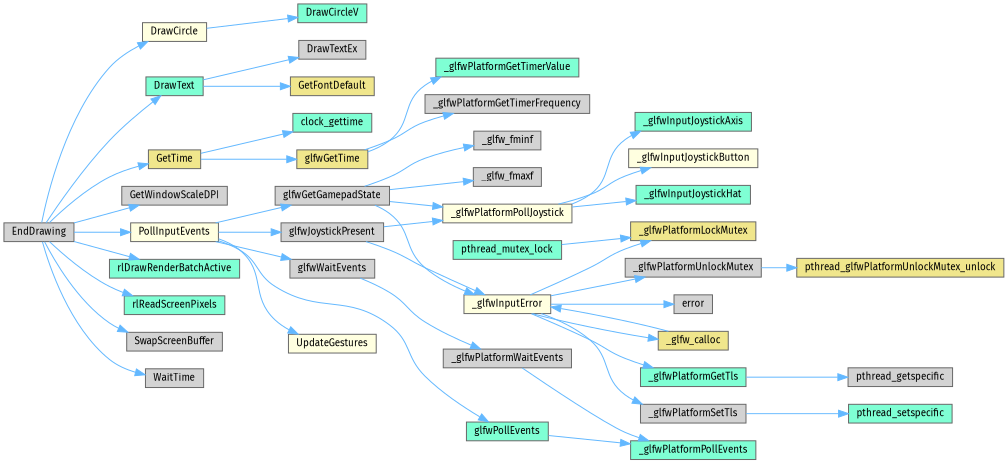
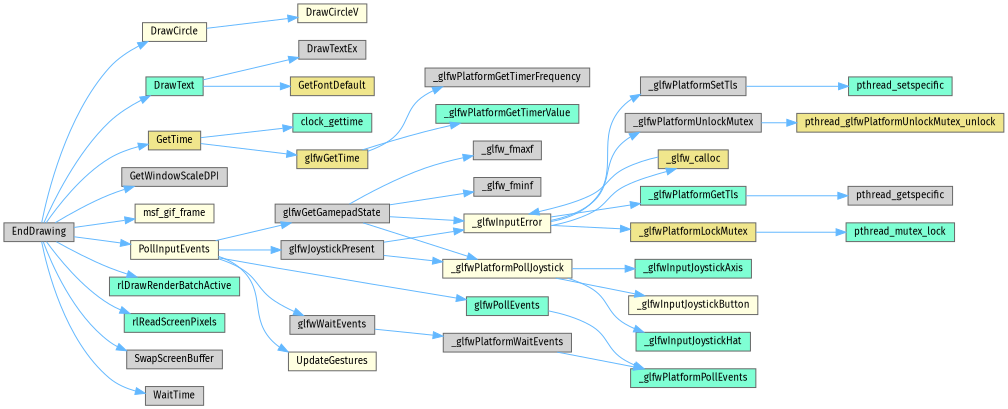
(332, 13) -> (332, 13)
none -> (175, 213)
(591, 242) -> (796, 232)
(693, 304) -> none
